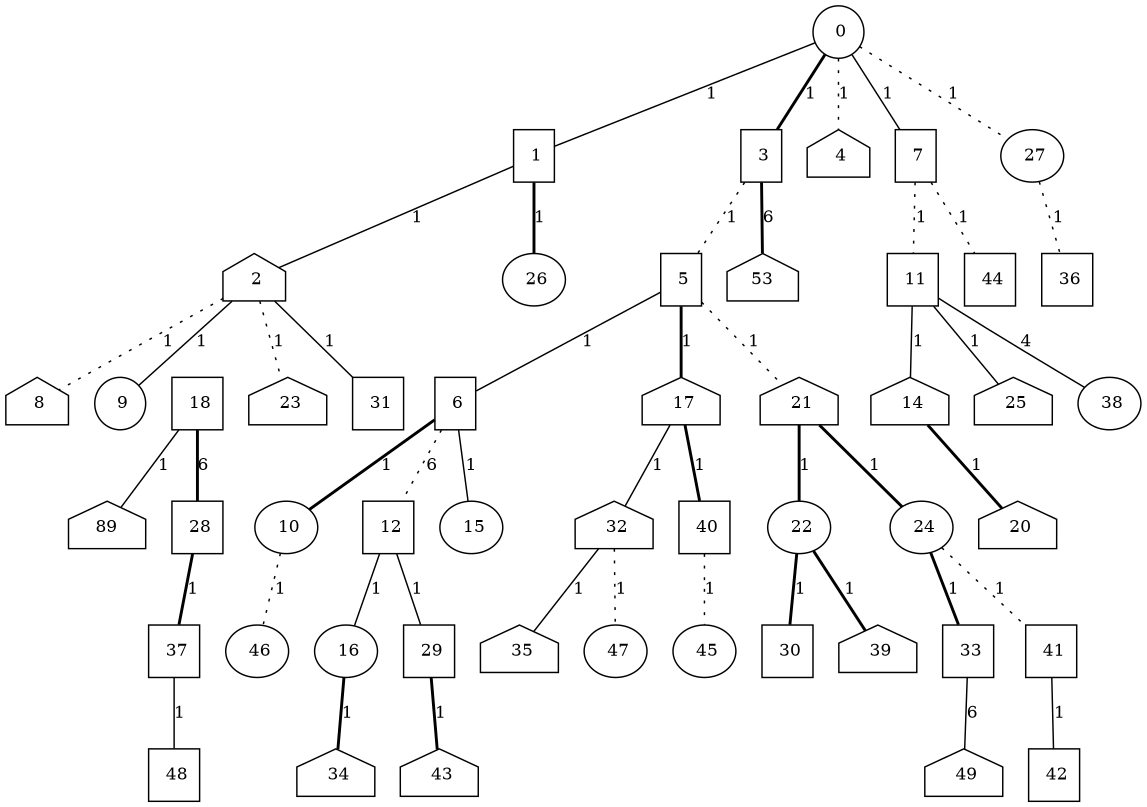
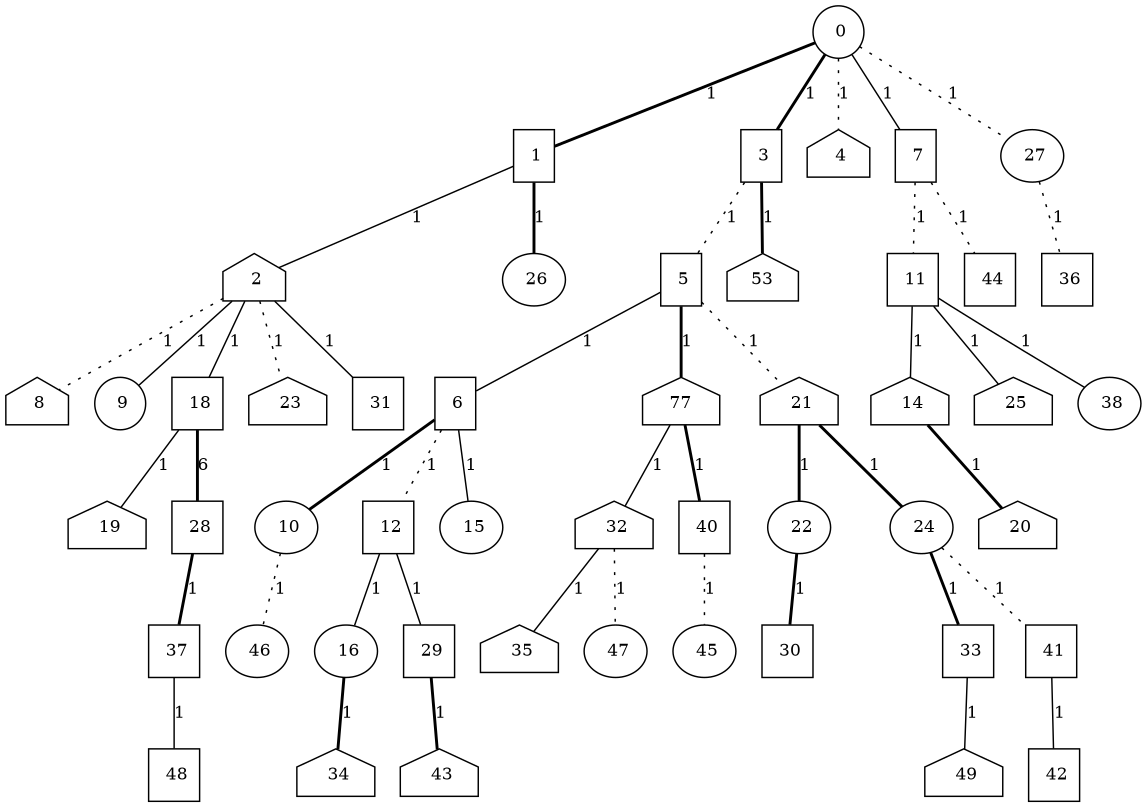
(685, 95) -> (685, 95)
(769, 218) -> (769, 218)
none -> (227, 339)
(1026, 342) -> (1026, 342)
(681, 404) -> (681, 404)
(432, 465) -> (432, 465)
(107, 527) -> (107, 527)
(878, 651) -> none
(973, 713) -> (973, 713)
